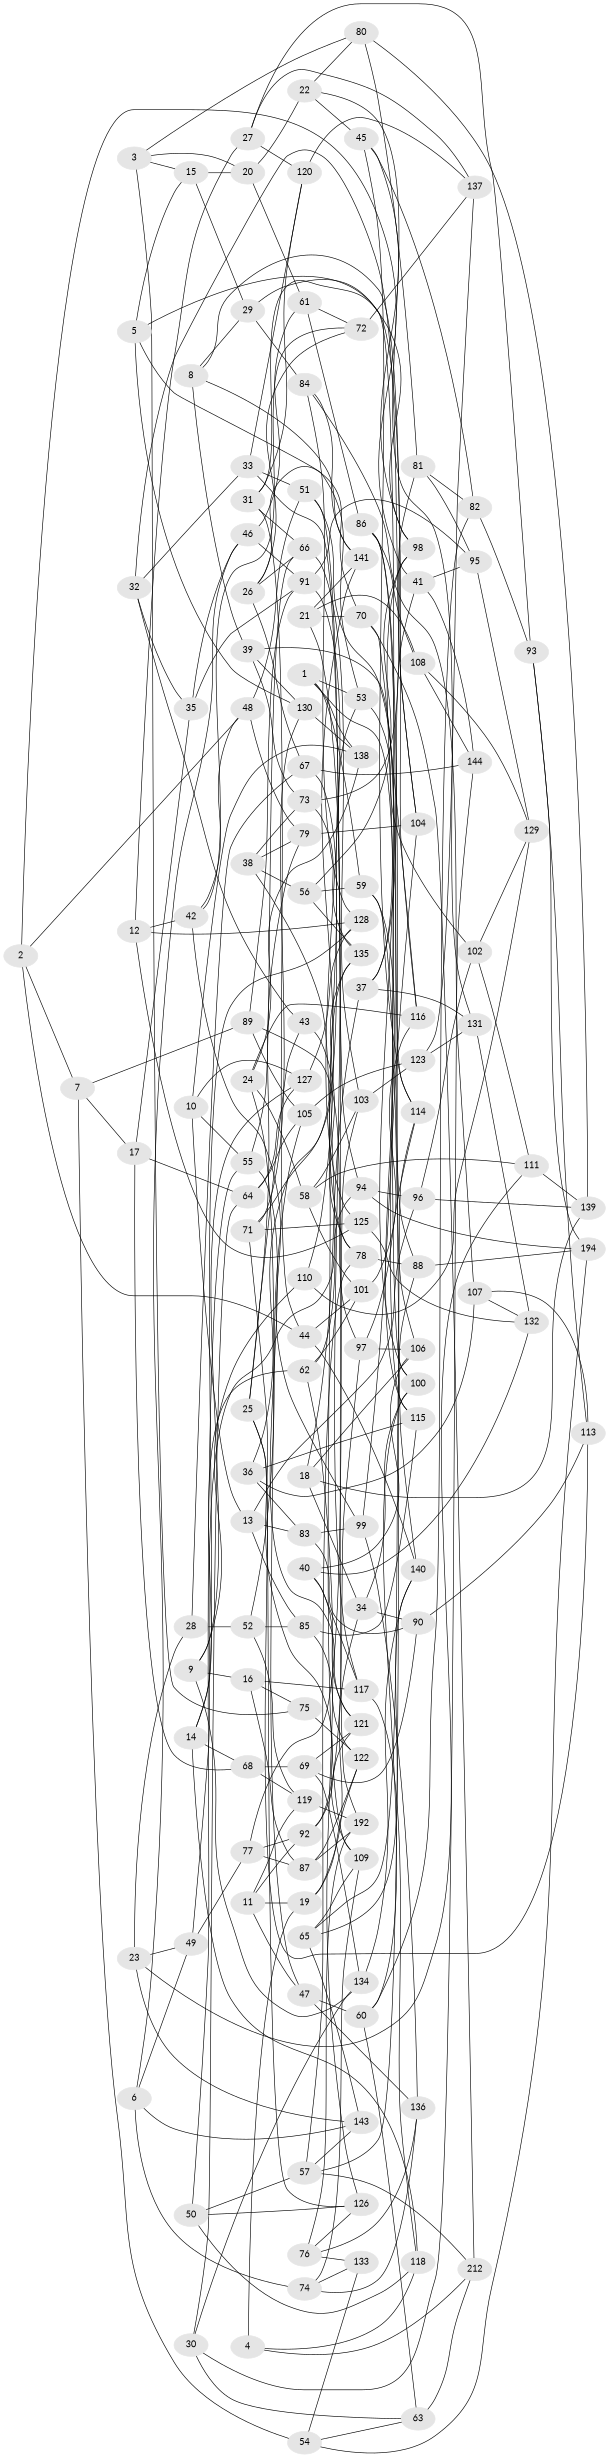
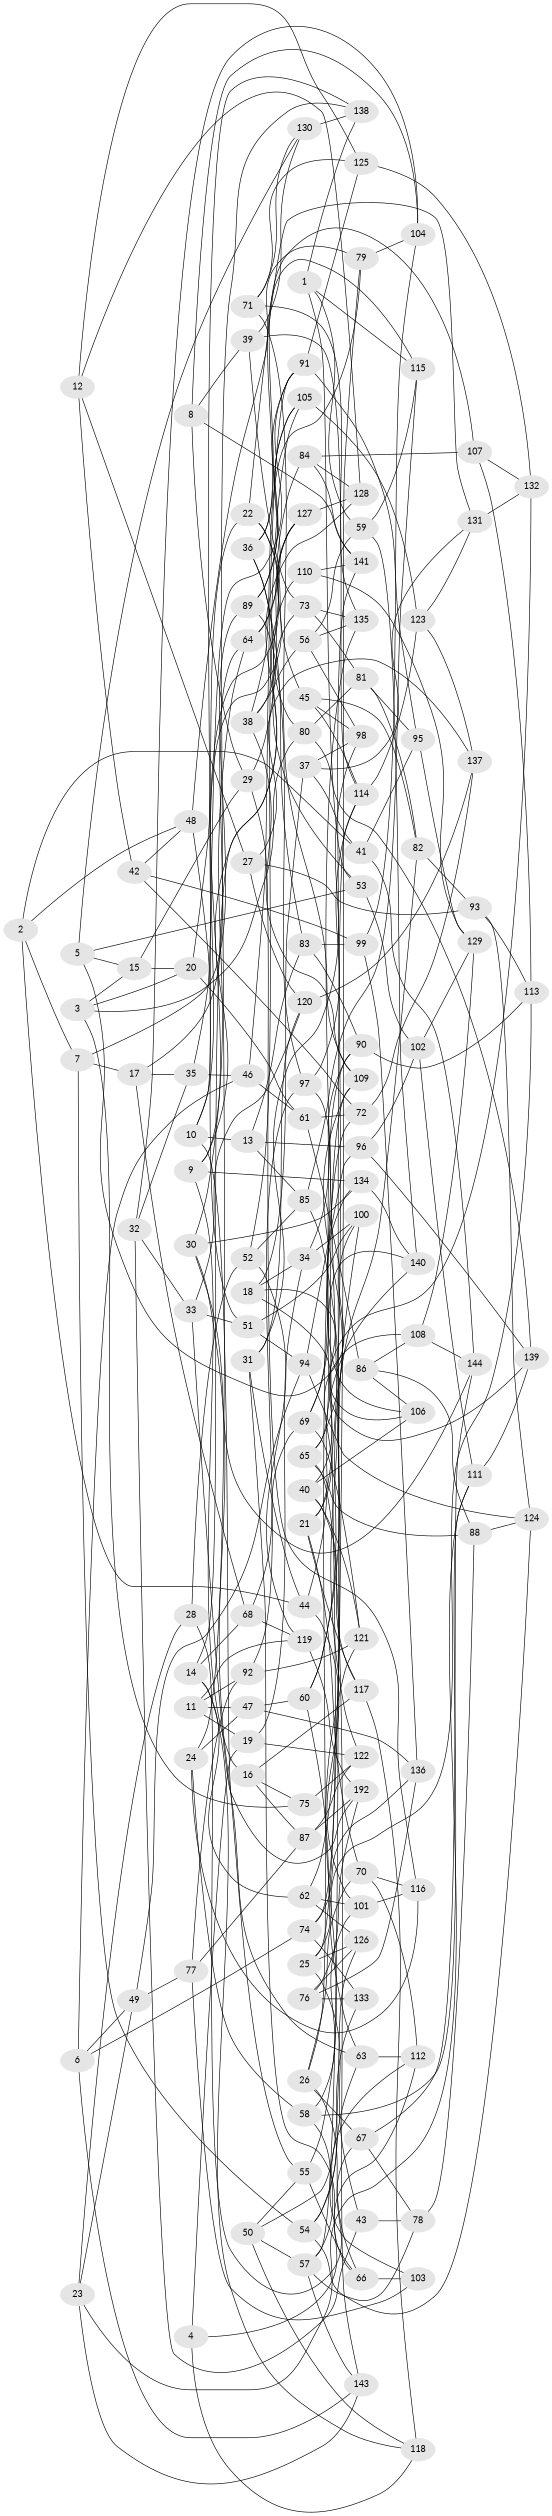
(387, 1083) -> (402, 707)
(588, 1249) -> (532, 1519)
(475, 2269) -> (418, 2057)
